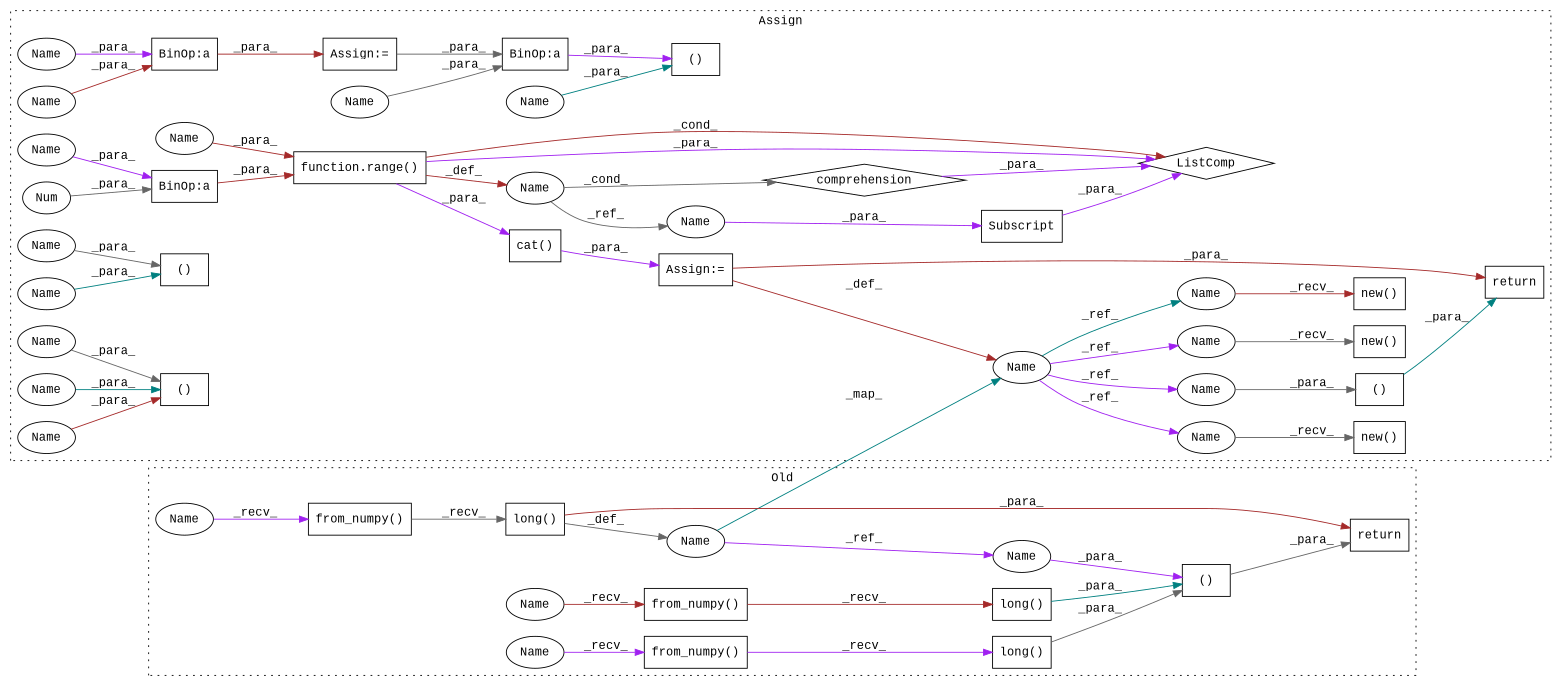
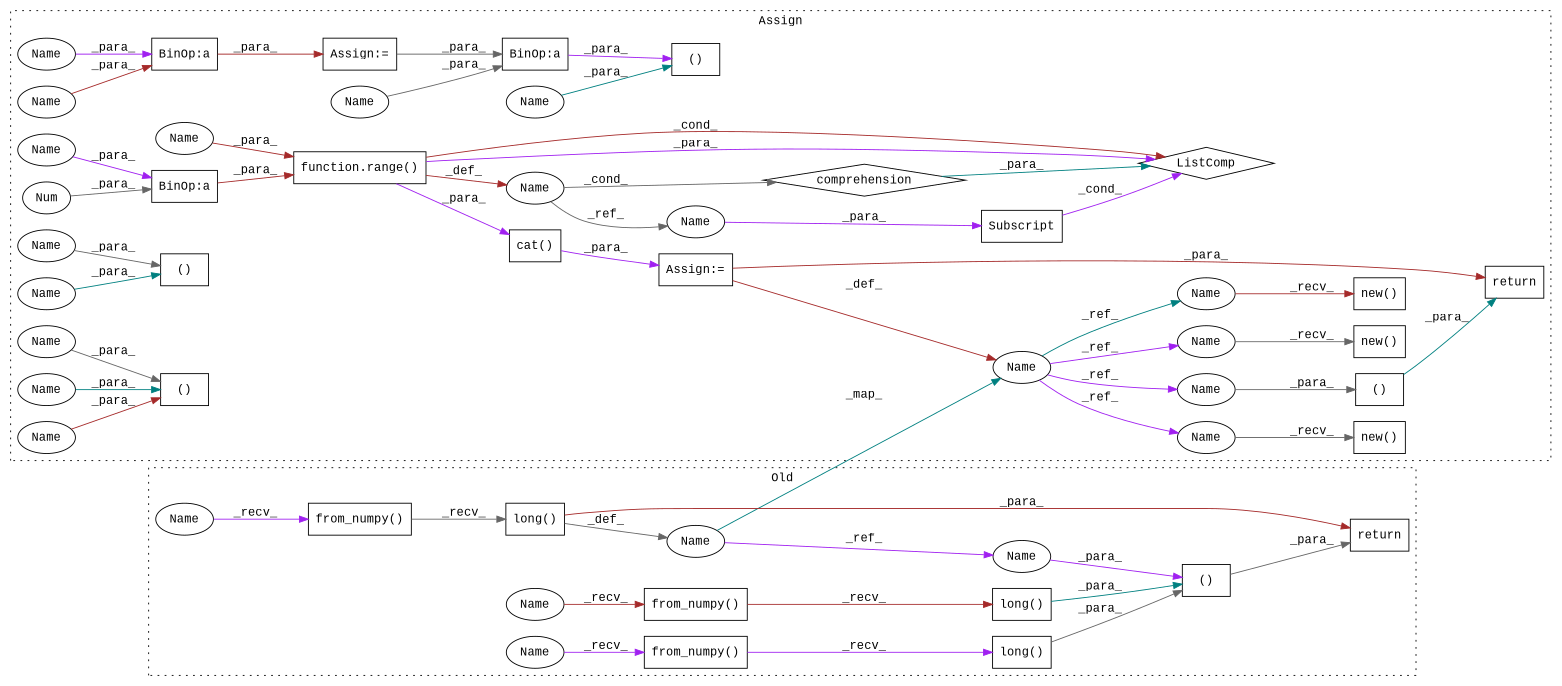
(1042, 171) -> (1042, 171)
(1100, 189) -> (1100, 189)
